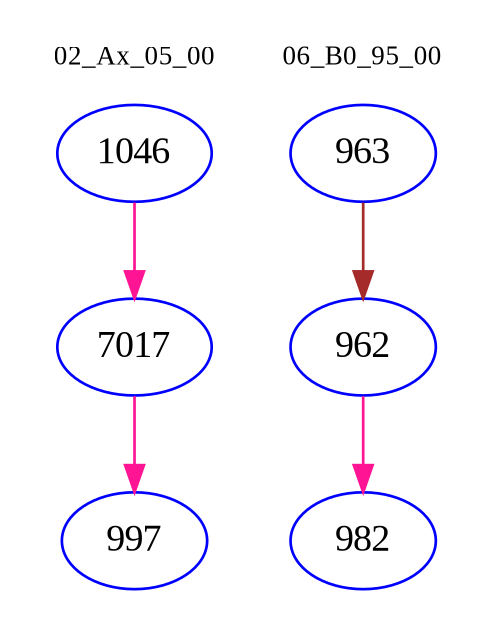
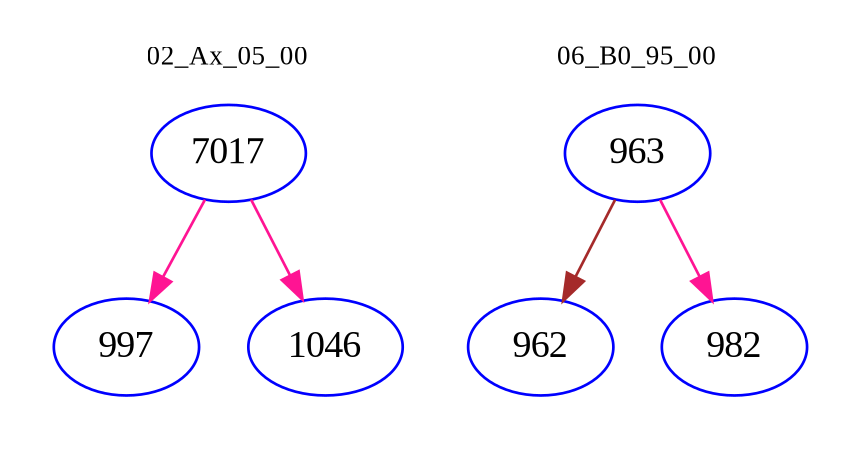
(135, 237) -> (271, 238)
(363, 431) -> (680, 238)
